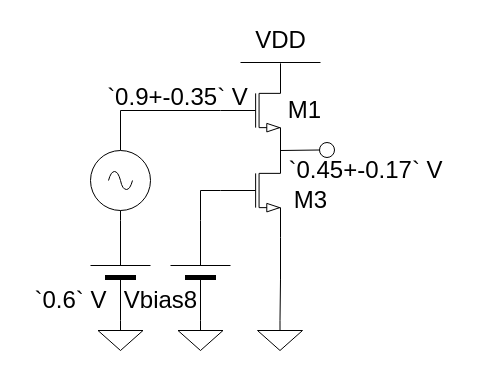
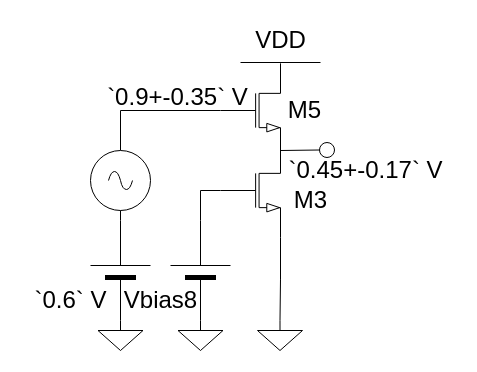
(305, 111) -> (305, 111)
